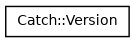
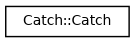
(67, 22) -> (67, 22)
